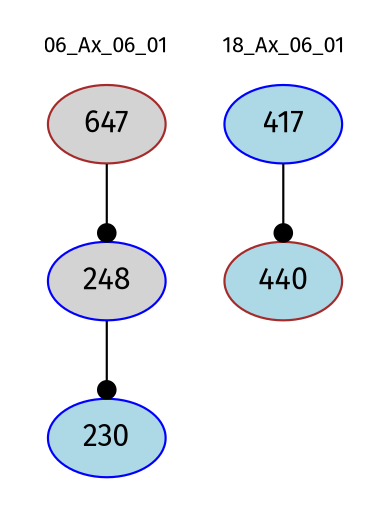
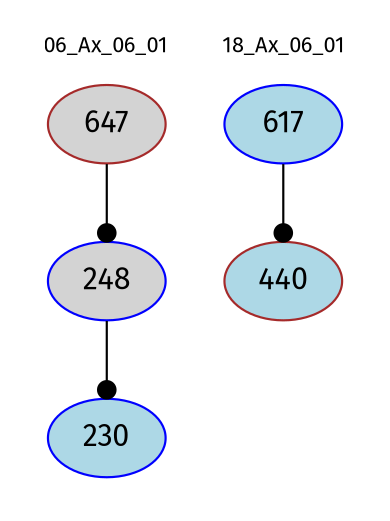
(283, 124) -> (283, 124)
